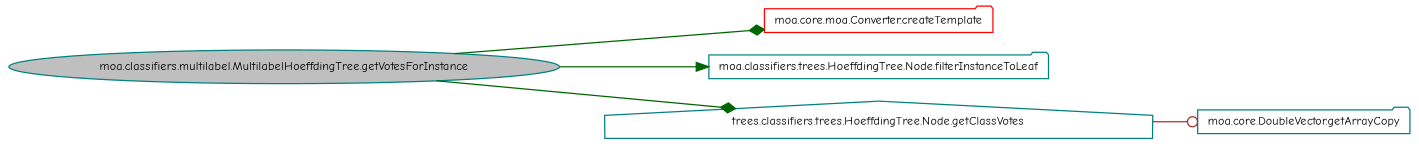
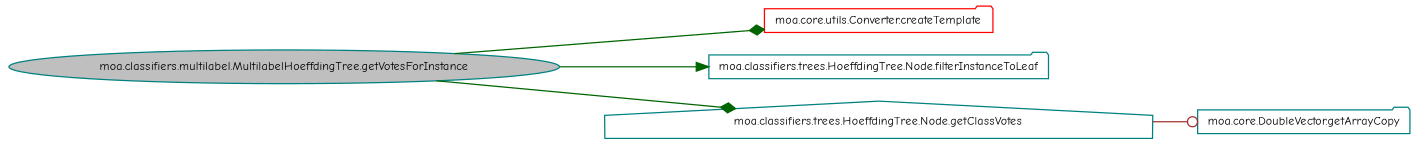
(879, 21) -> (879, 21)
(879, 122) -> (879, 122)
